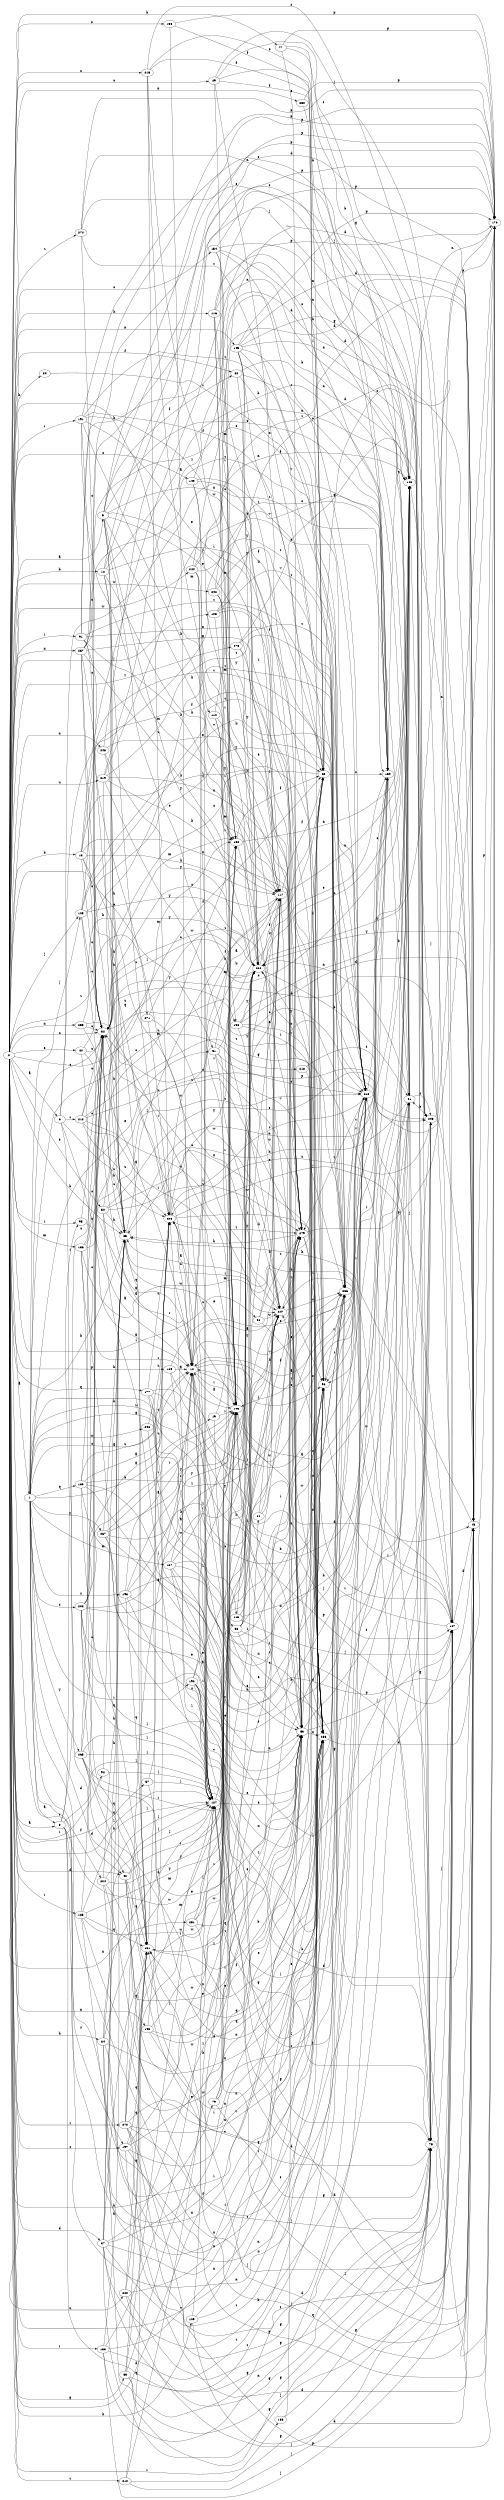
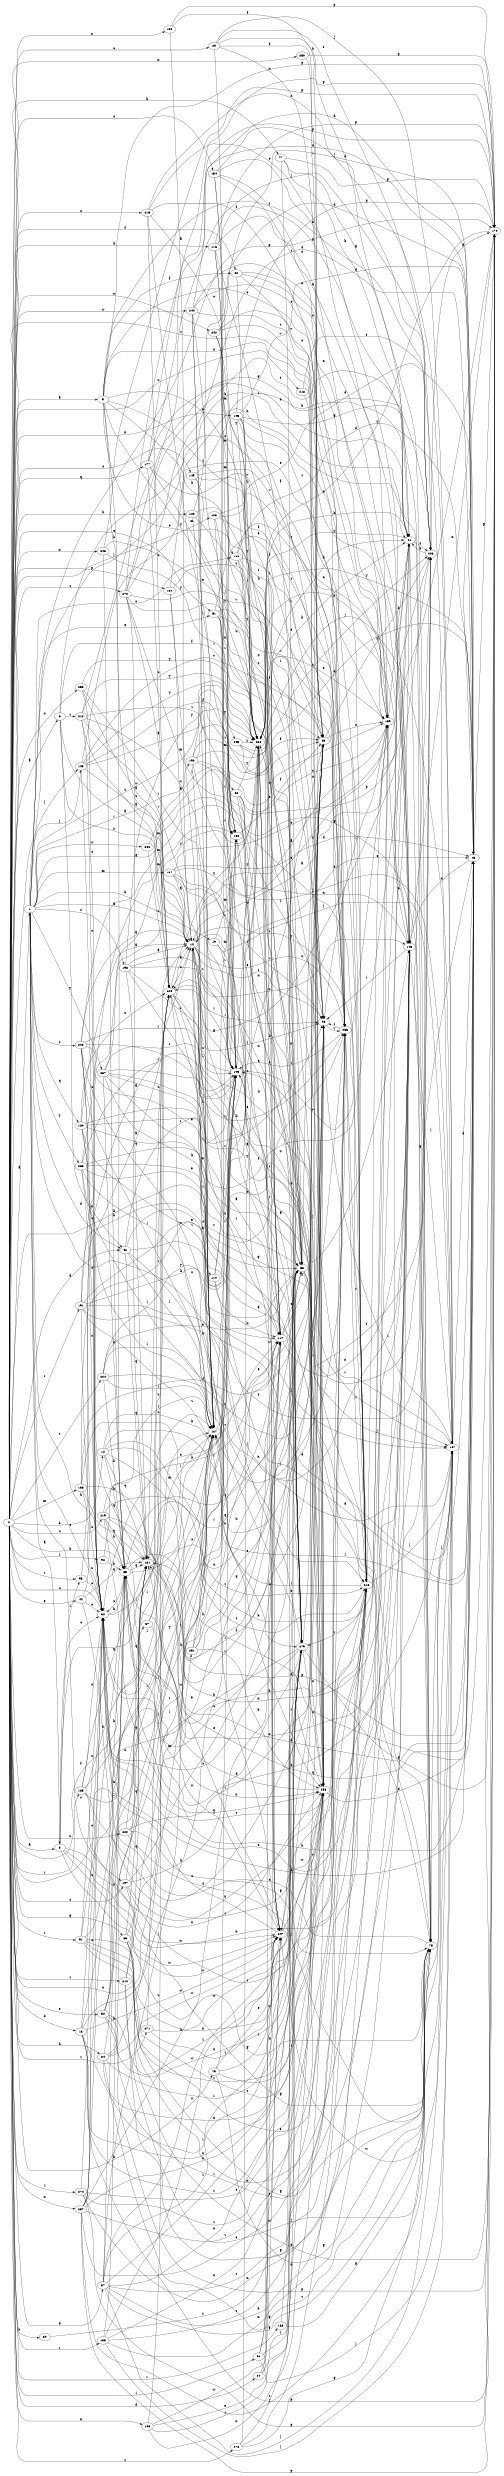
(246, 1293) -> (197, 1164)
(225, 1716) -> (225, 592)
